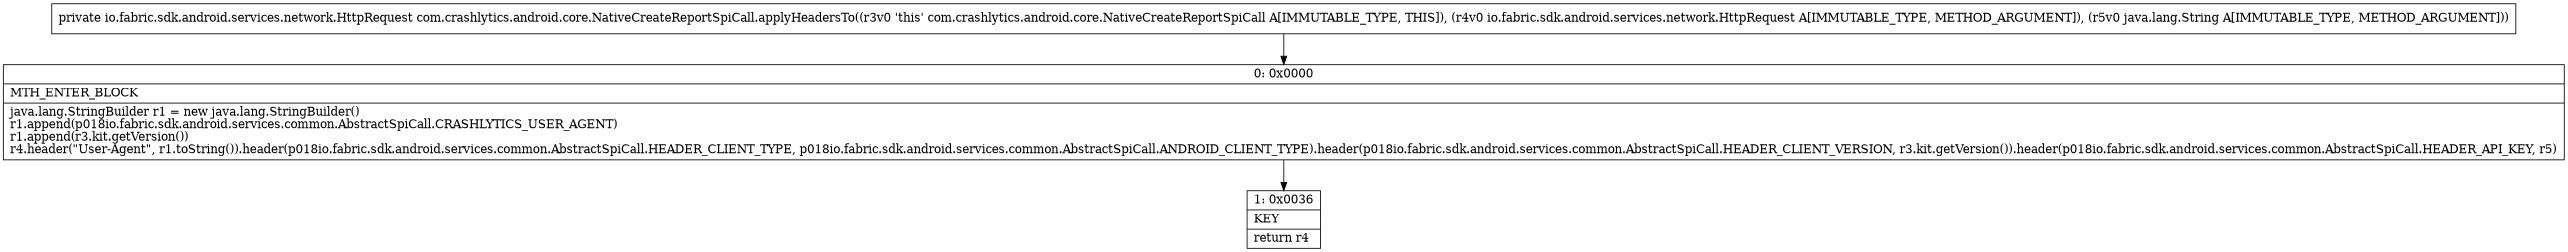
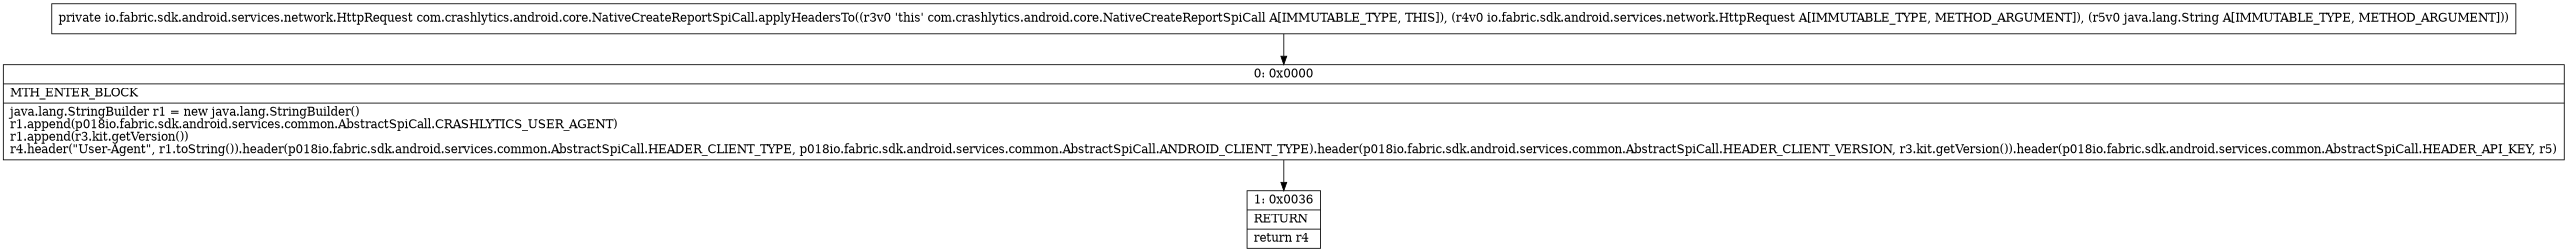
(1267, 219) -> (1281, 219)
